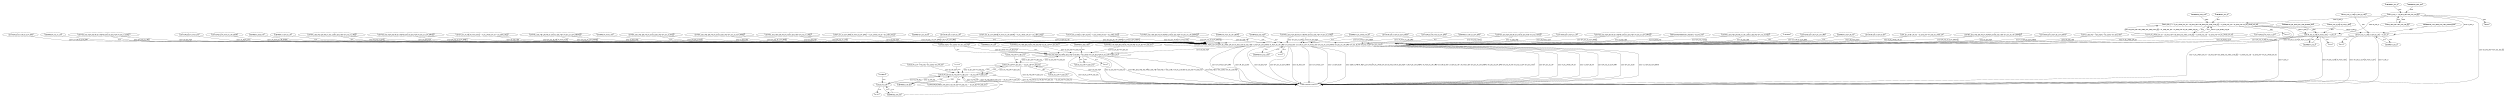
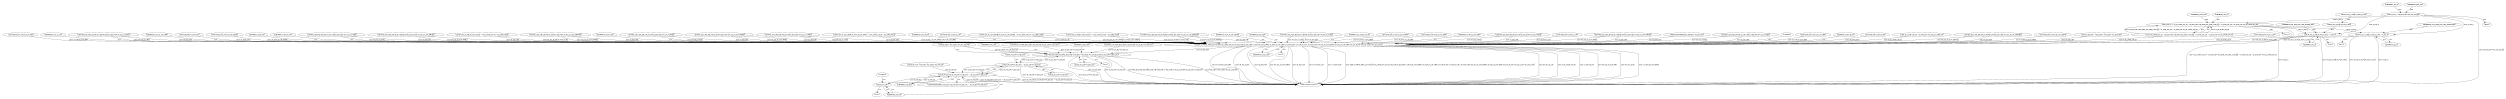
(2360, 25) -> (2347, 19)
(2397, 25) -> none
none -> (157, 35)
(957, 65) -> none
